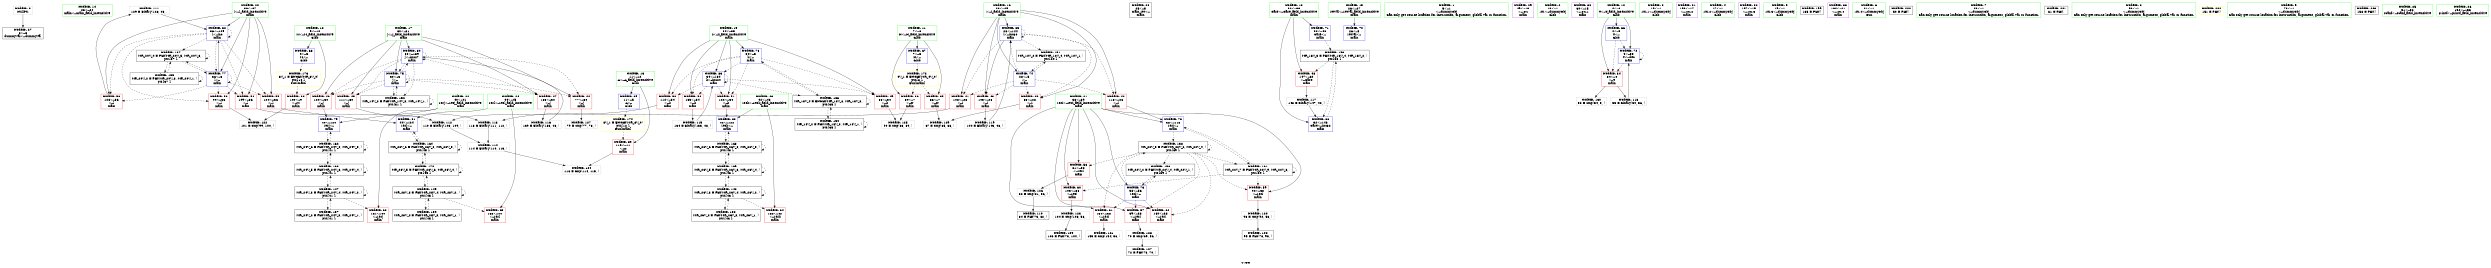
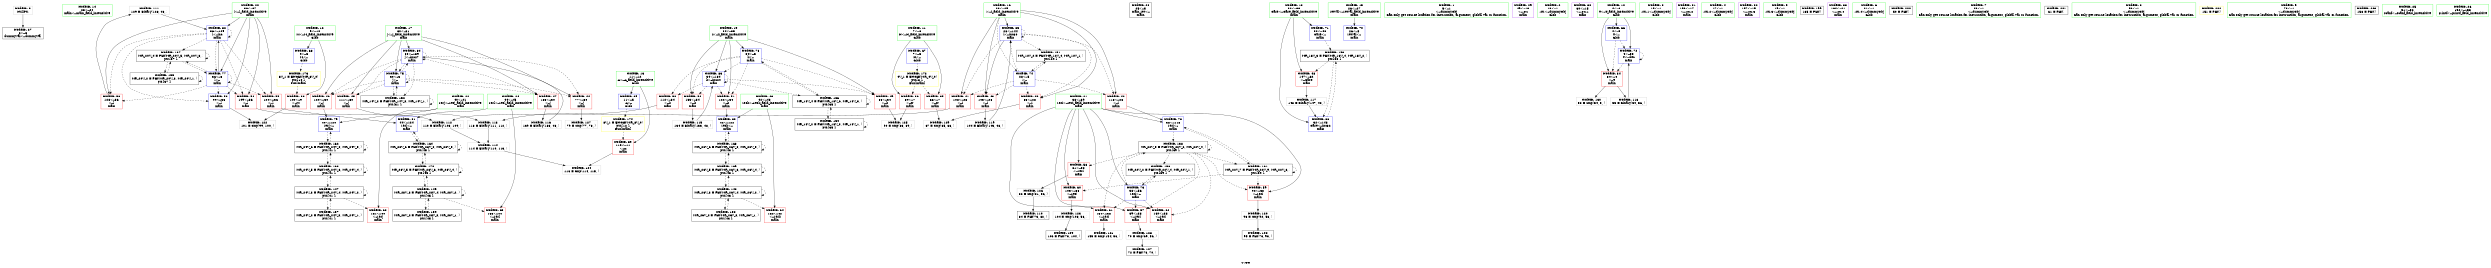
(1869, 15) -> (1869, 15)
(917, 43) -> none
(999, 44) -> (999, 44)
(683, 61) -> none
(829, 101) -> (829, 101)
(219, 102) -> (219, 102)
